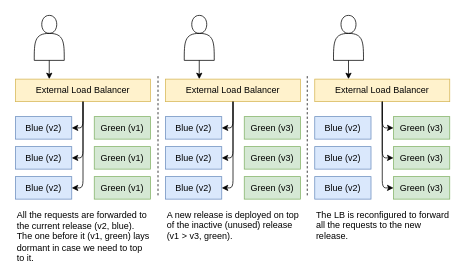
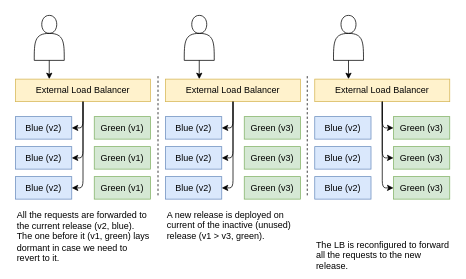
(234, 225) -> (234, 225)
(382, 225) -> (382, 255)
(84, 237) -> (84, 237)
